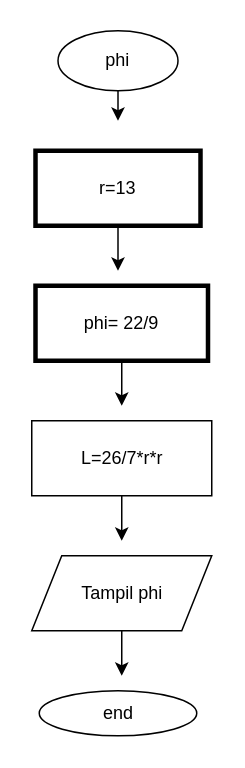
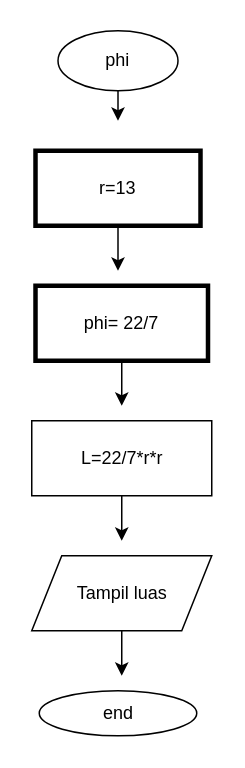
(122, 323) -> (122, 323)
(122, 458) -> (122, 458)
(122, 593) -> (122, 593)
